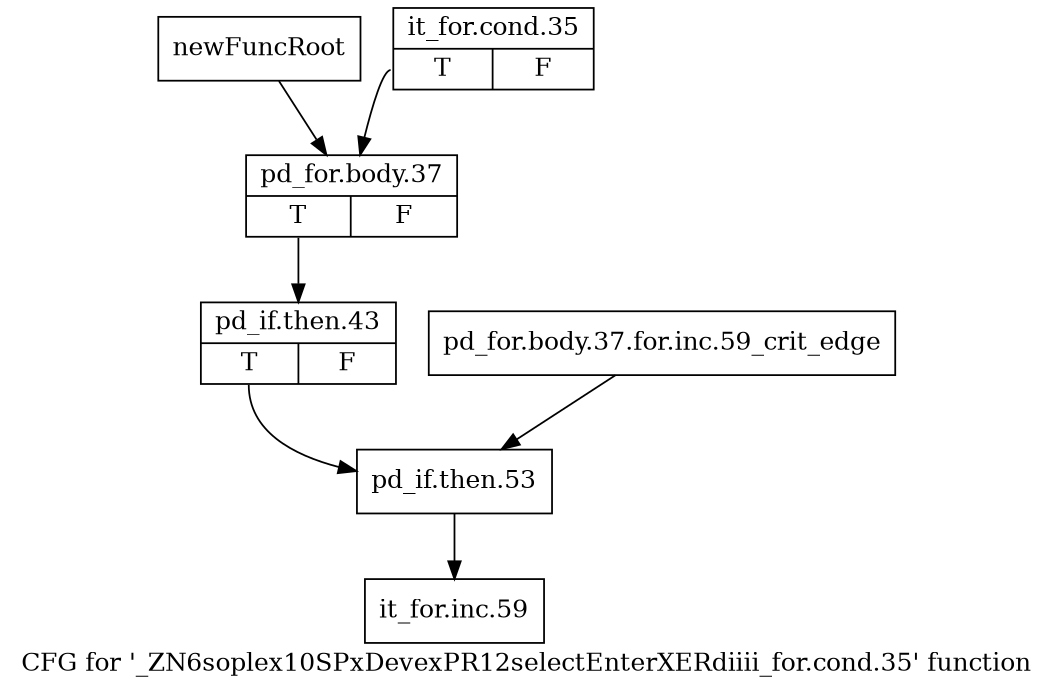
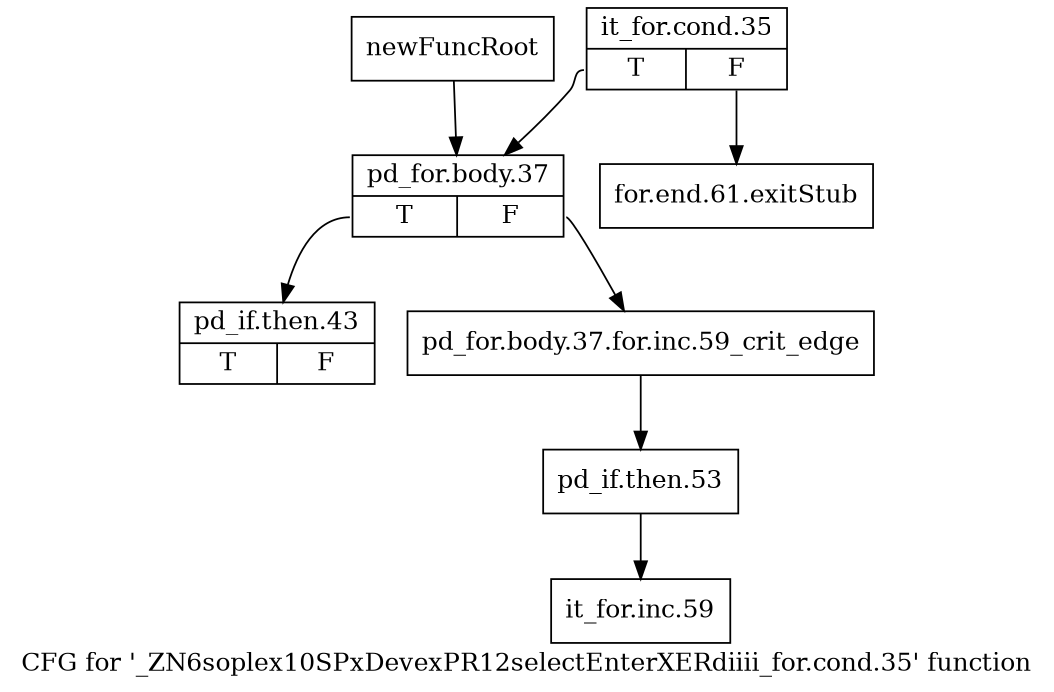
none -> (736, 196)
none -> (592, 255)
(279, 441) -> none
